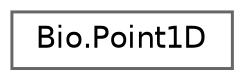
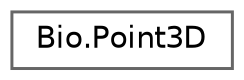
(122, 40) -> (122, 40)
